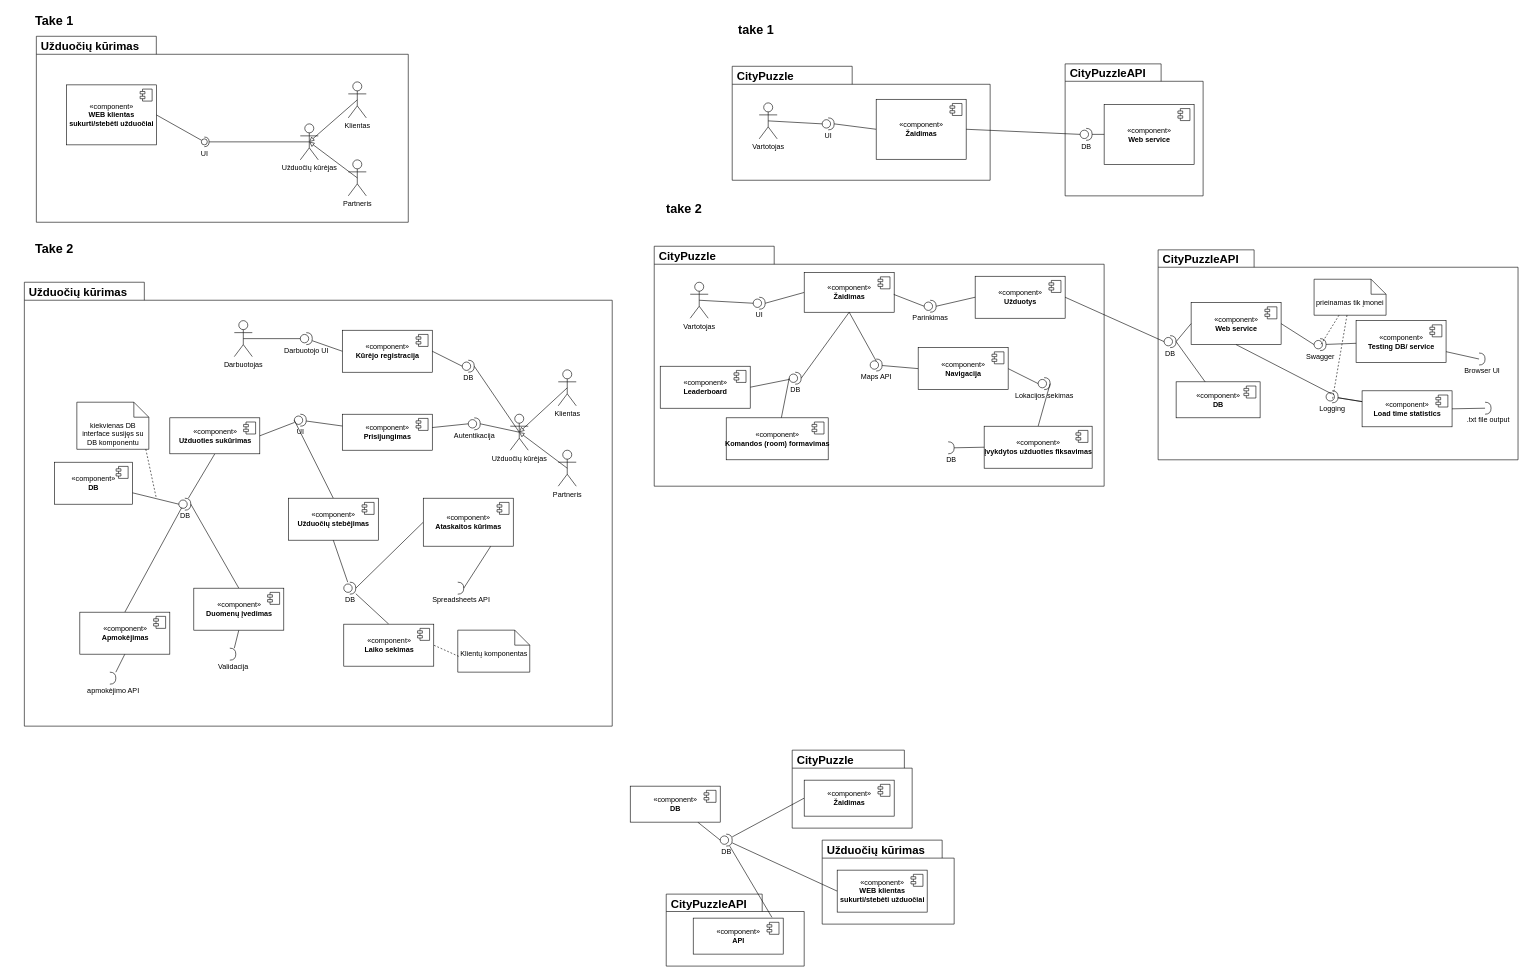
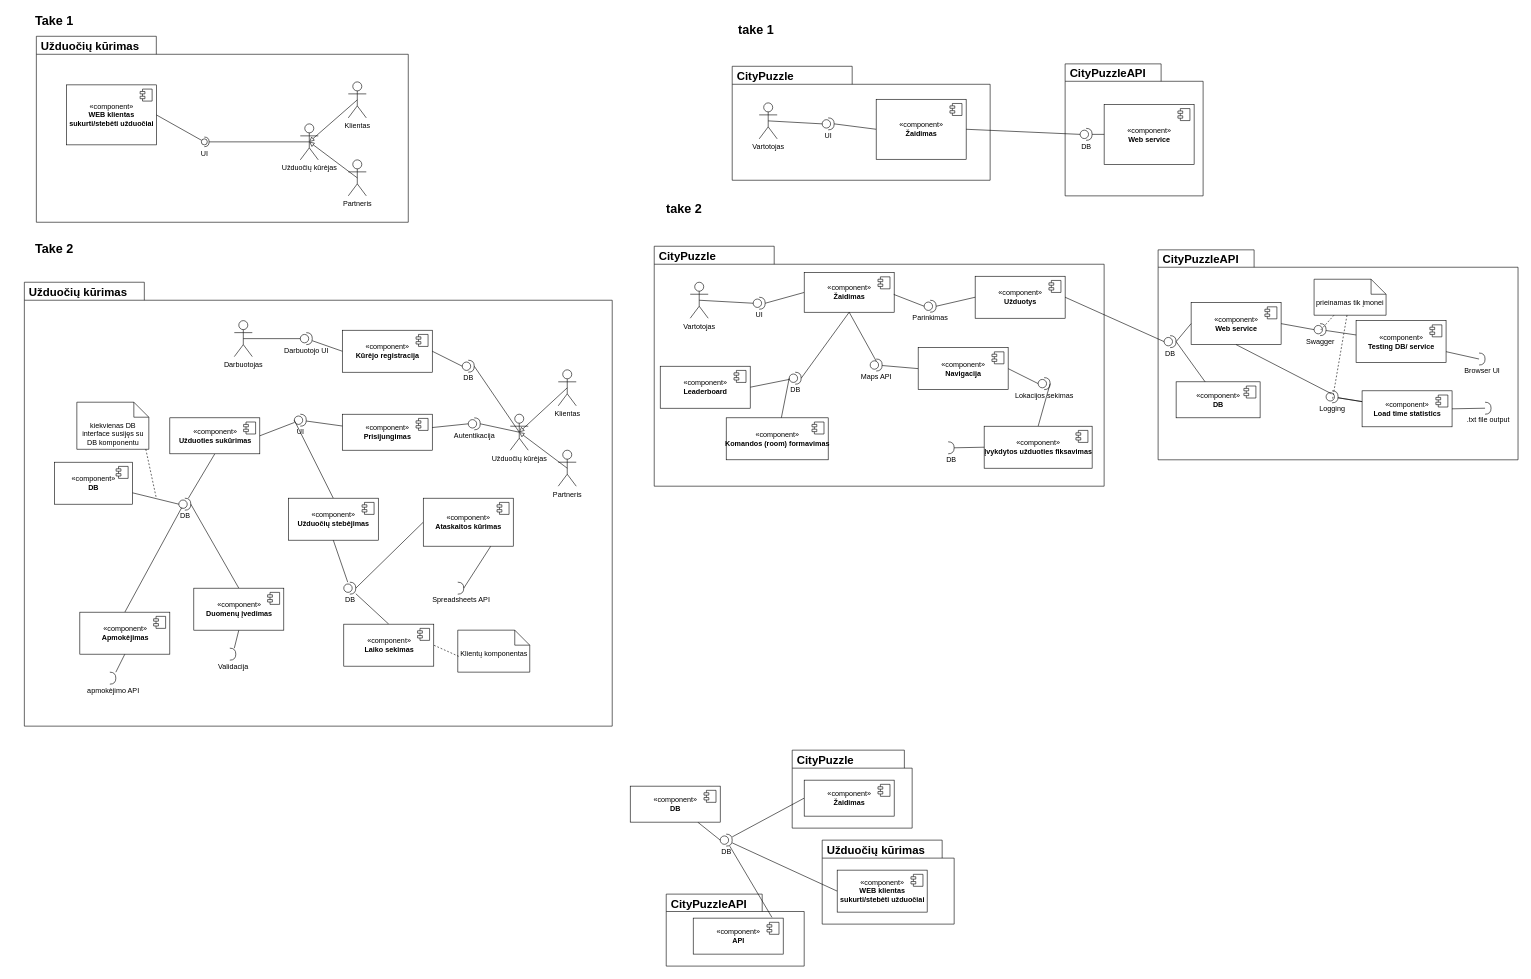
(1320, 345) -> (1320, 330)
